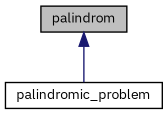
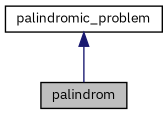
(84, 64) -> (84, 64)
